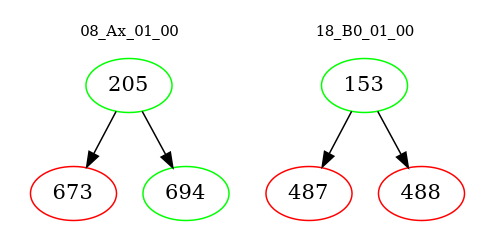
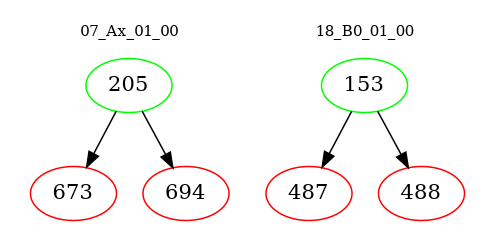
(130, 32) -> (130, 32)
(186, 194) -> (186, 194)
